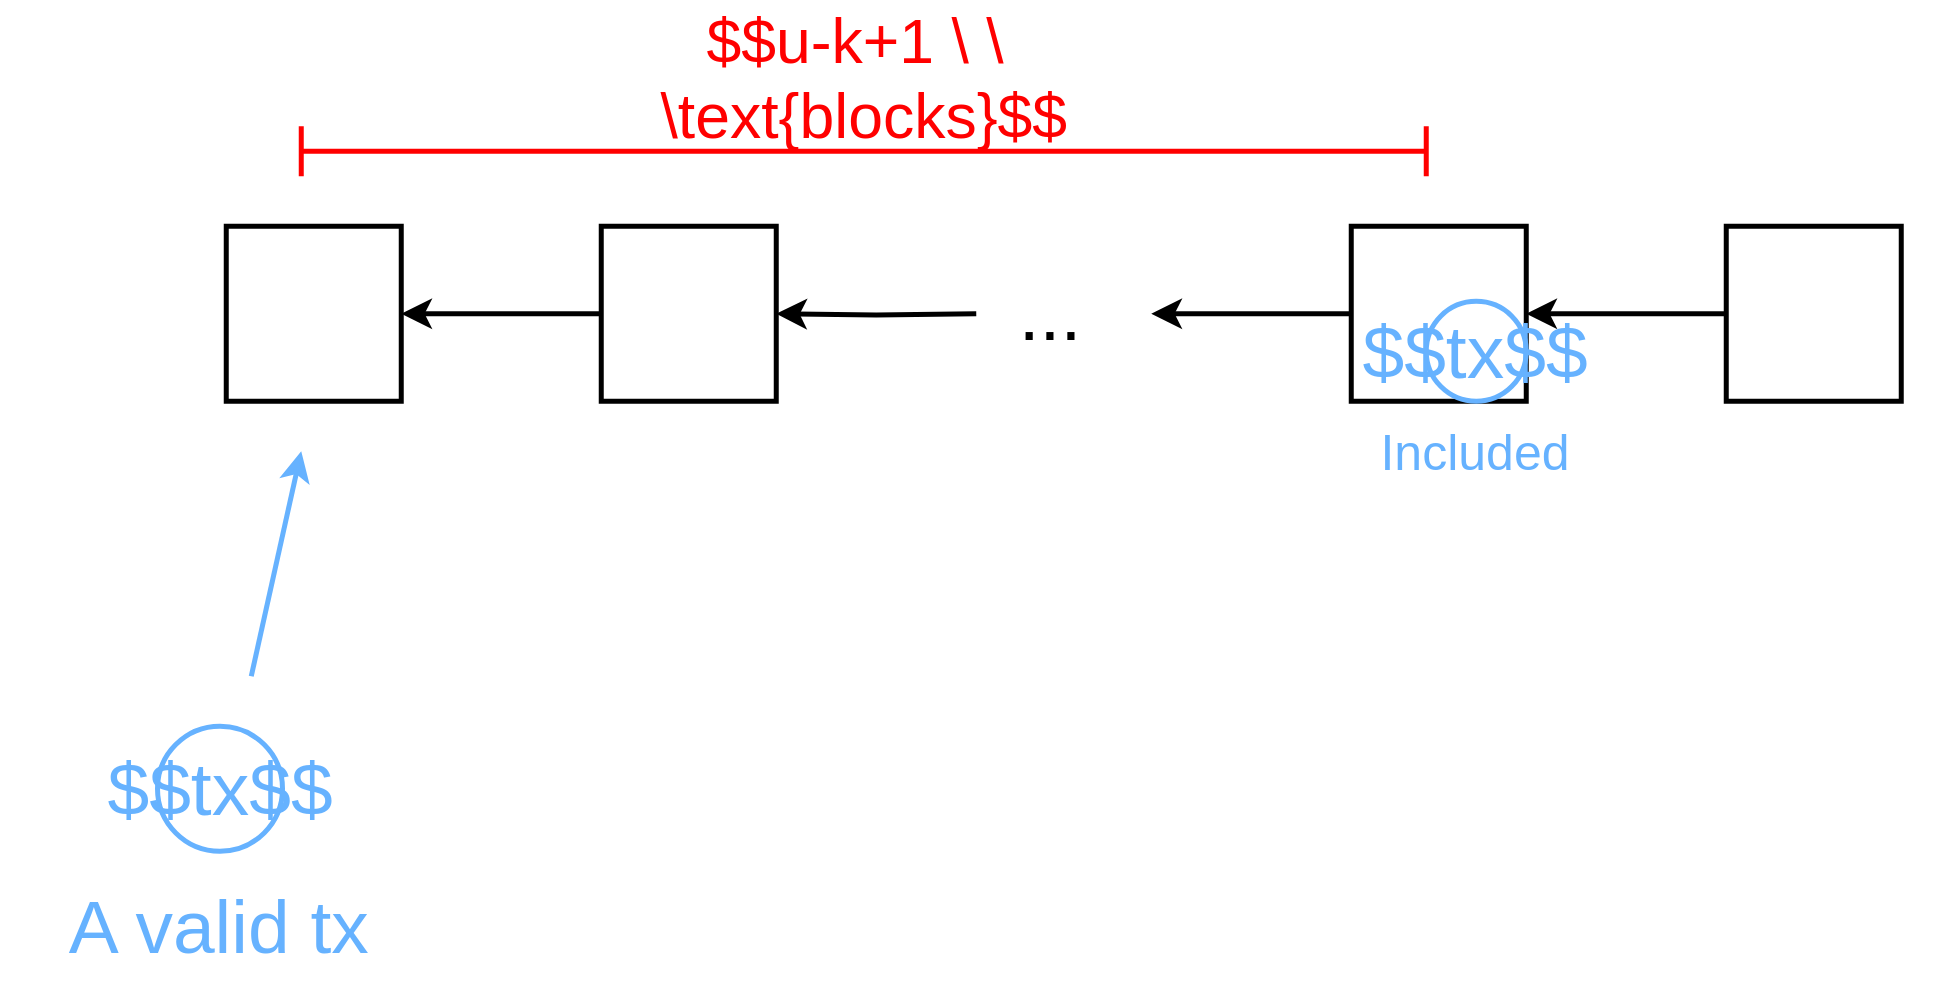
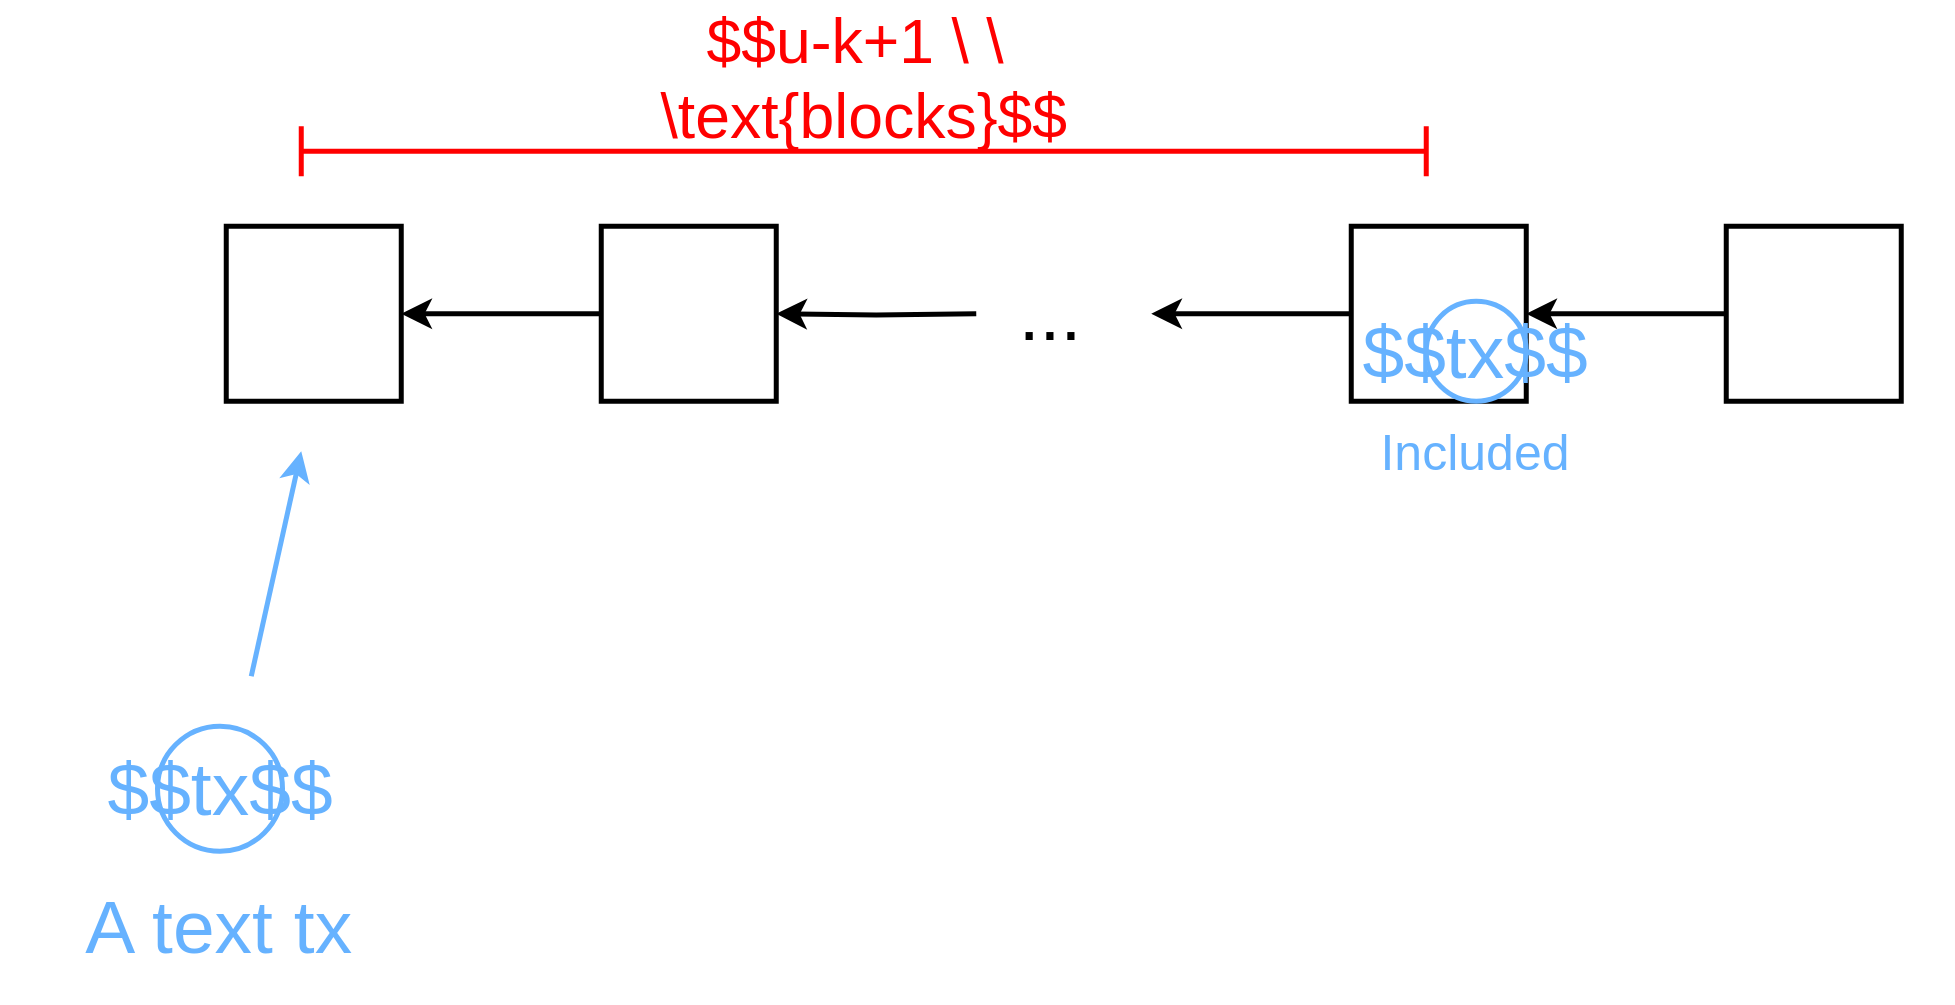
(220, 926) -> (220, 926)
